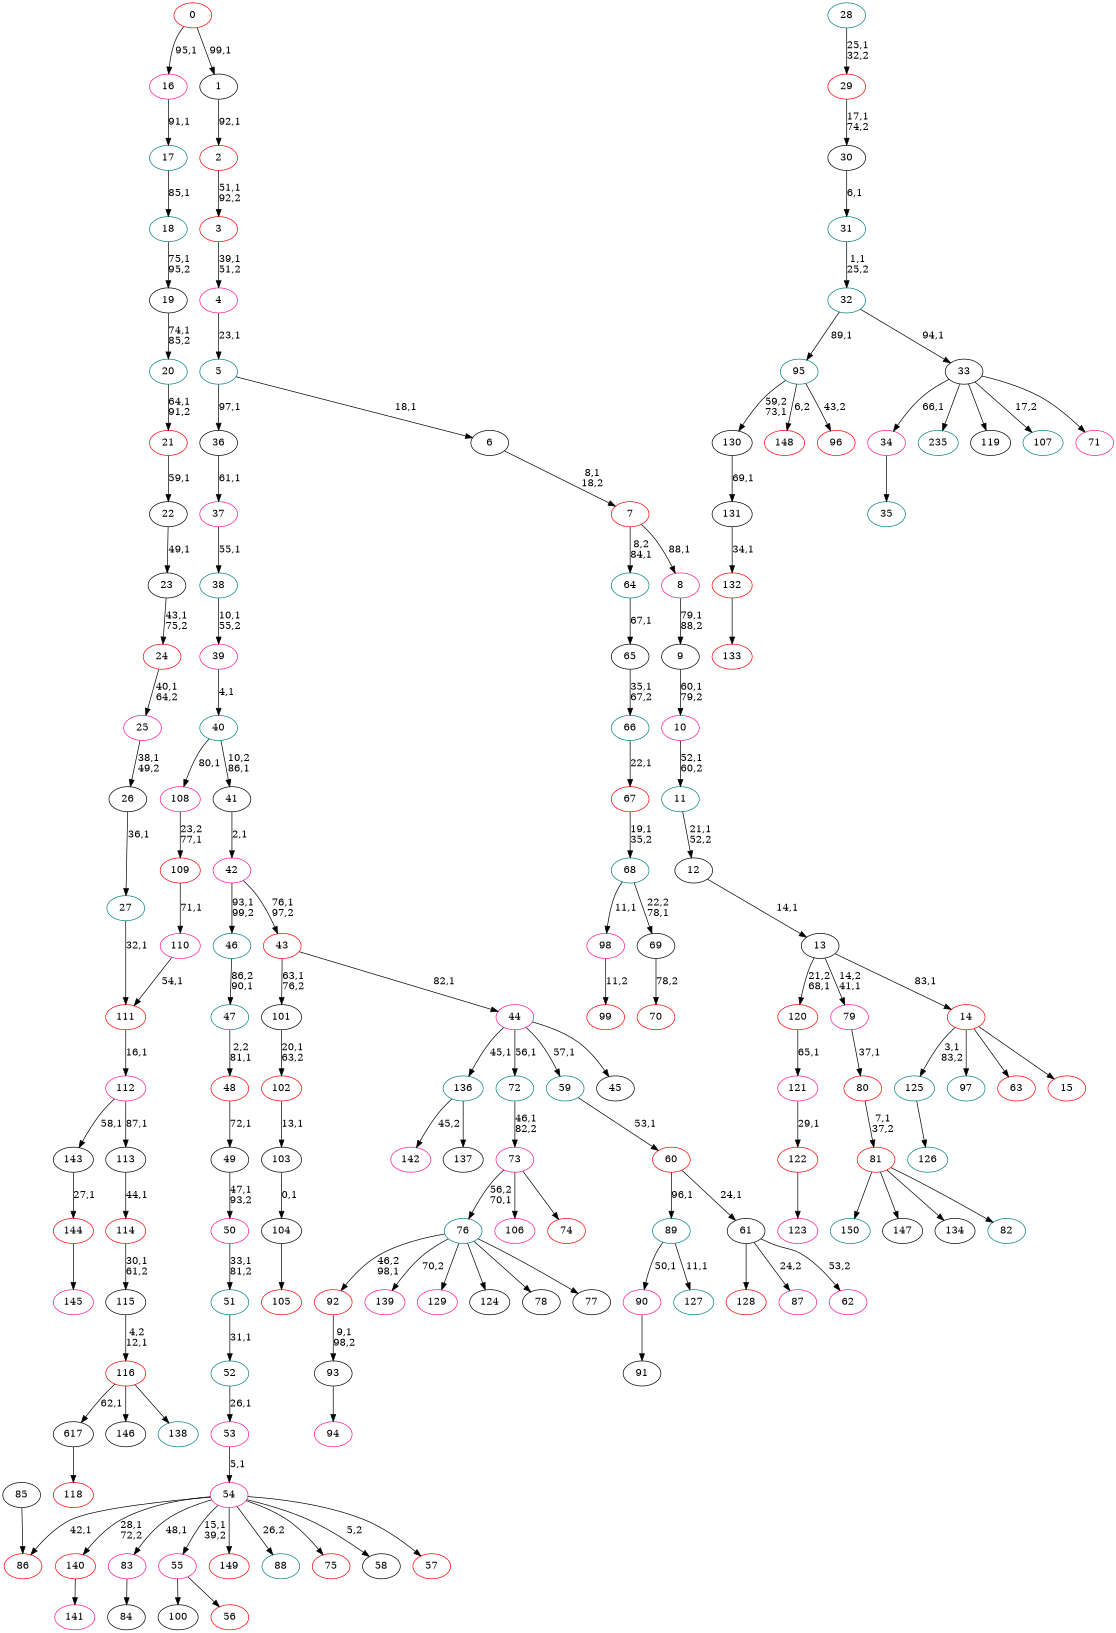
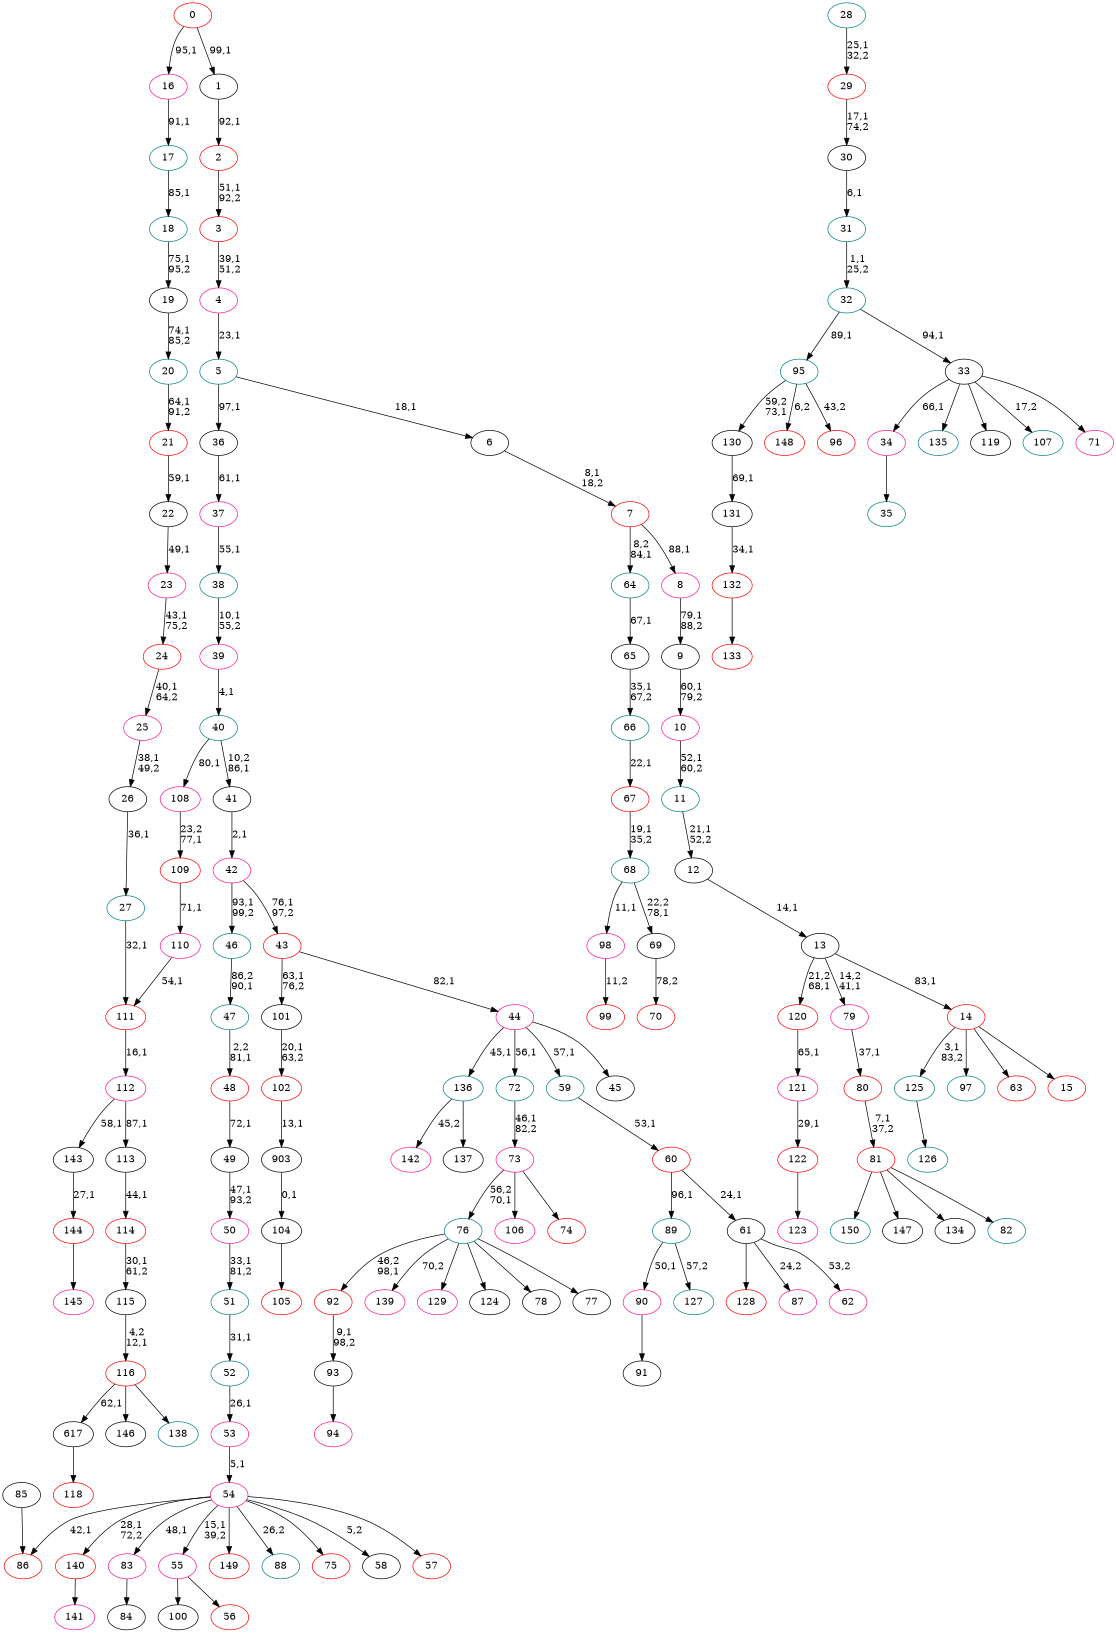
(938, 443) -> (938, 443)
(167, 585) -> (167, 585)
(282, 1160) -> (282, 1160)
(697, 1267) -> (697, 1267)
